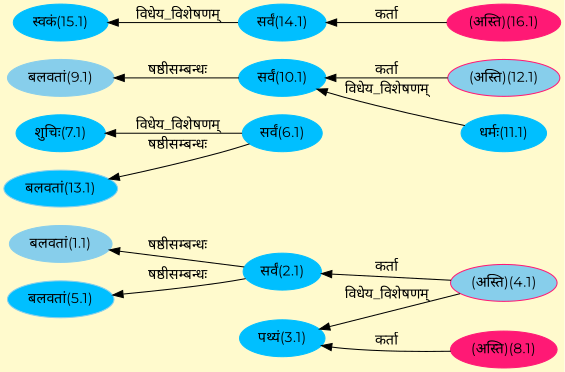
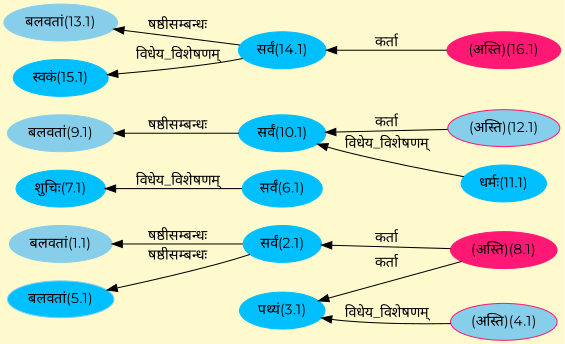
(185, 162) -> (182, 38)
(61, 189) -> (61, 23)
(392, 277) -> (391, 247)
